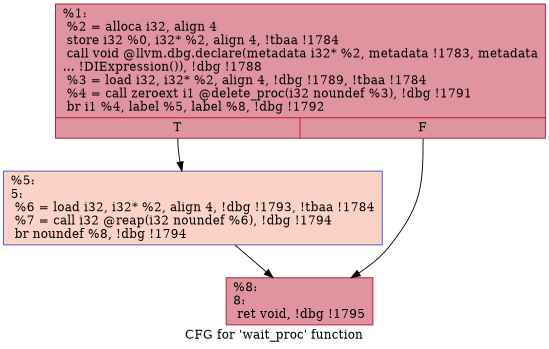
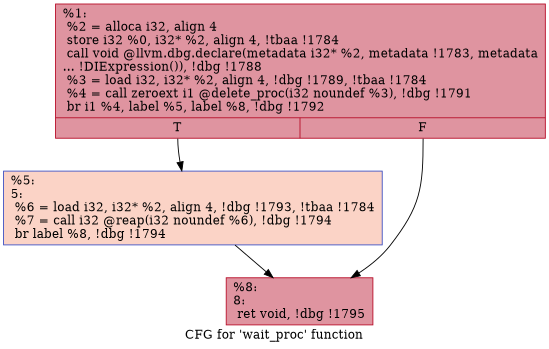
(99, 234) -> (88, 234)
